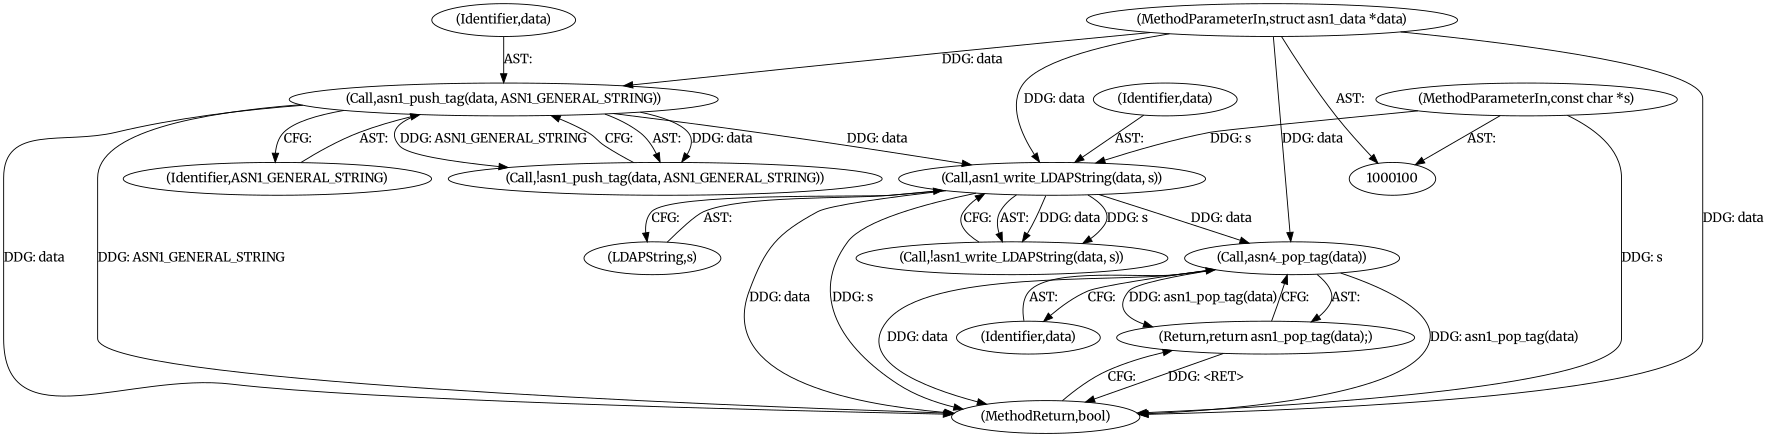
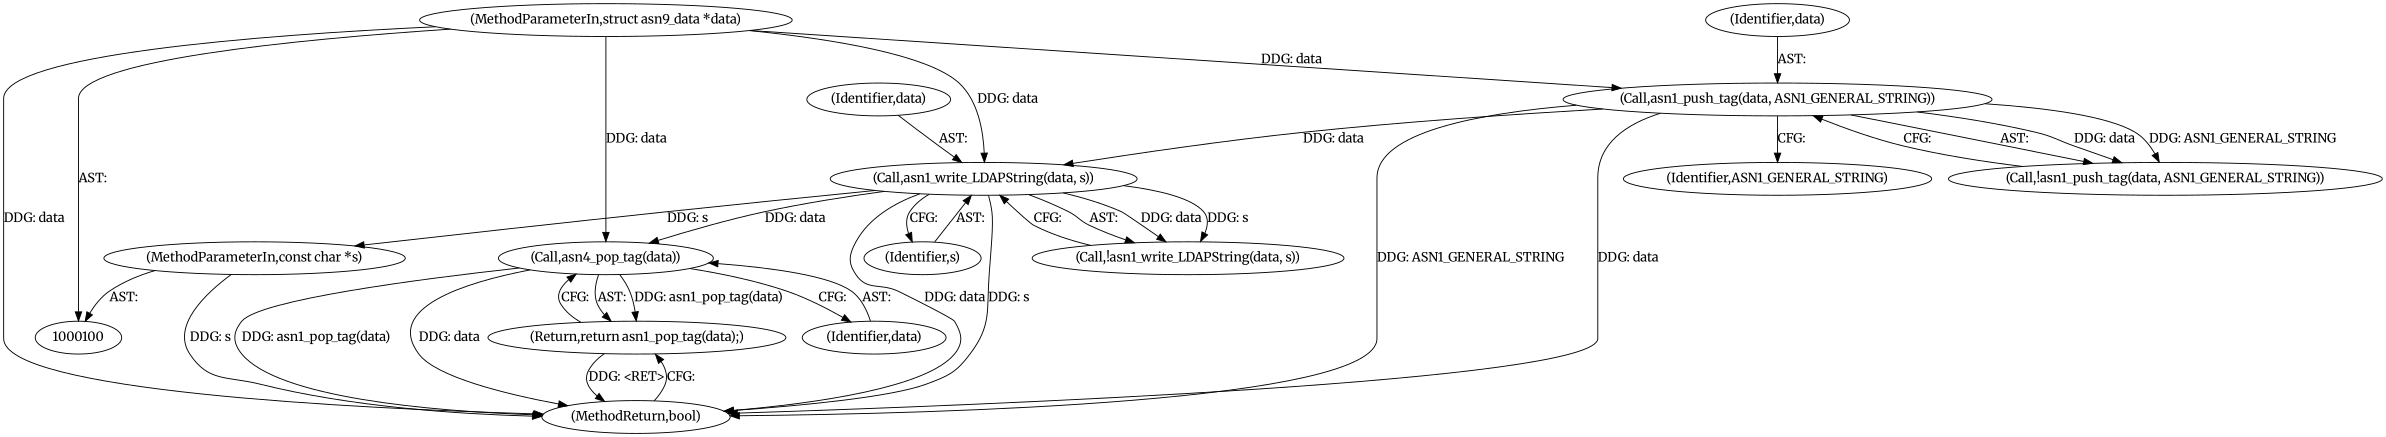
(1272, 20) -> (606, 20)
(1260, 127) -> (619, 217)
(354, 135) -> none
(652, 258) -> (923, 258)
